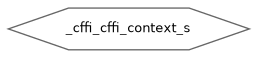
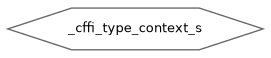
(129, 29) -> (135, 29)
